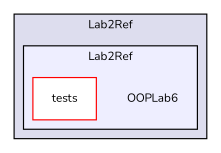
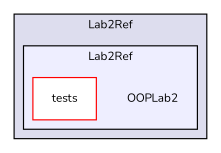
(153, 99) -> (153, 99)
